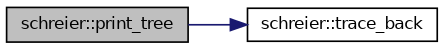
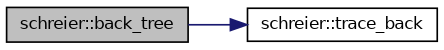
(97, 25) -> (97, 25)
